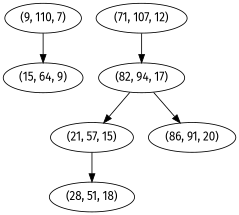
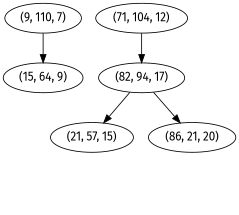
(142, 18) -> (142, 18)
(192, 137) -> (192, 137)
(92, 197) -> none
